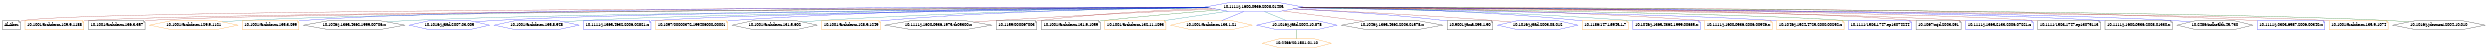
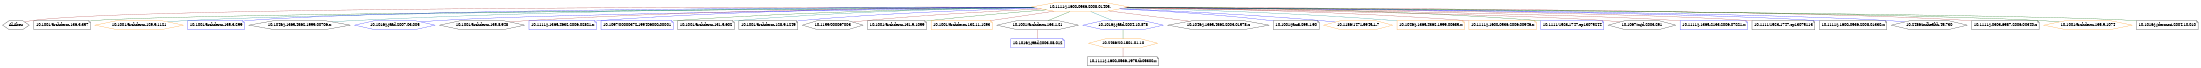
(1254, 7) -> (1080, 7)
(966, 10) -> (836, 12)
(676, 11) -> (562, 11)
(1815, 11) -> (1593, 11)
(1402, 14) -> (1038, 34)
(725, 16) -> (771, 11)
(1196, 16) -> (1022, 16)
(1233, 16) -> (1059, 16)
(1058, 17) -> (1123, 52)
(11, 25) -> (16, 25)
(54, 25) -> none
(271, 25) -> (216, 25)
(537, 25) -> (482, 25)
(692, 25) -> (637, 25)
(775, 25) -> (706, 25)
(851, 25) -> (768, 25)
(938, 25) -> (1123, 61)
(1016, 25) -> (833, 25)
(1211, 25) -> (1038, 25)
(1470, 25) -> (1296, 25)
(1538, 25) -> (1038, 43)
(1605, 25) -> (1358, 25)
(1667, 25) -> (1431, 25)
(1810, 25) -> none
(1880, 25) -> (1572, 25)
(1939, 25) -> (1642, 25)
(2291, 25) -> (2005, 25)
(2359, 25) -> (2088, 25)
(2439, 25) -> (2167, 25)
